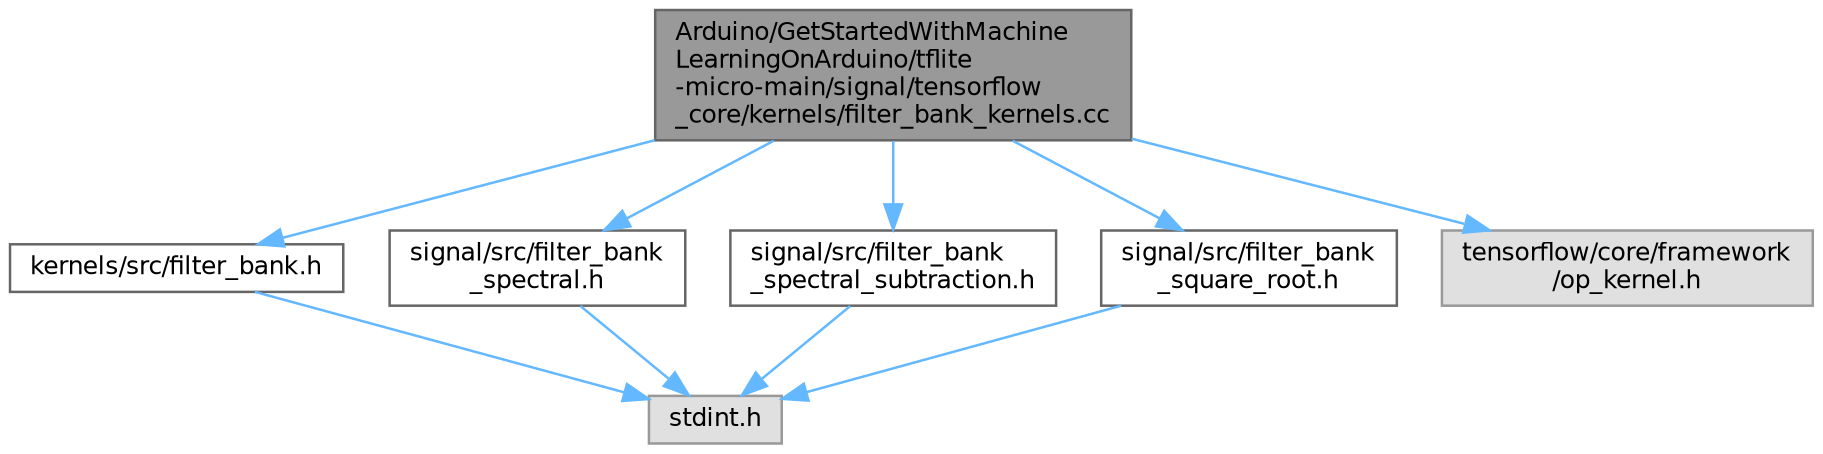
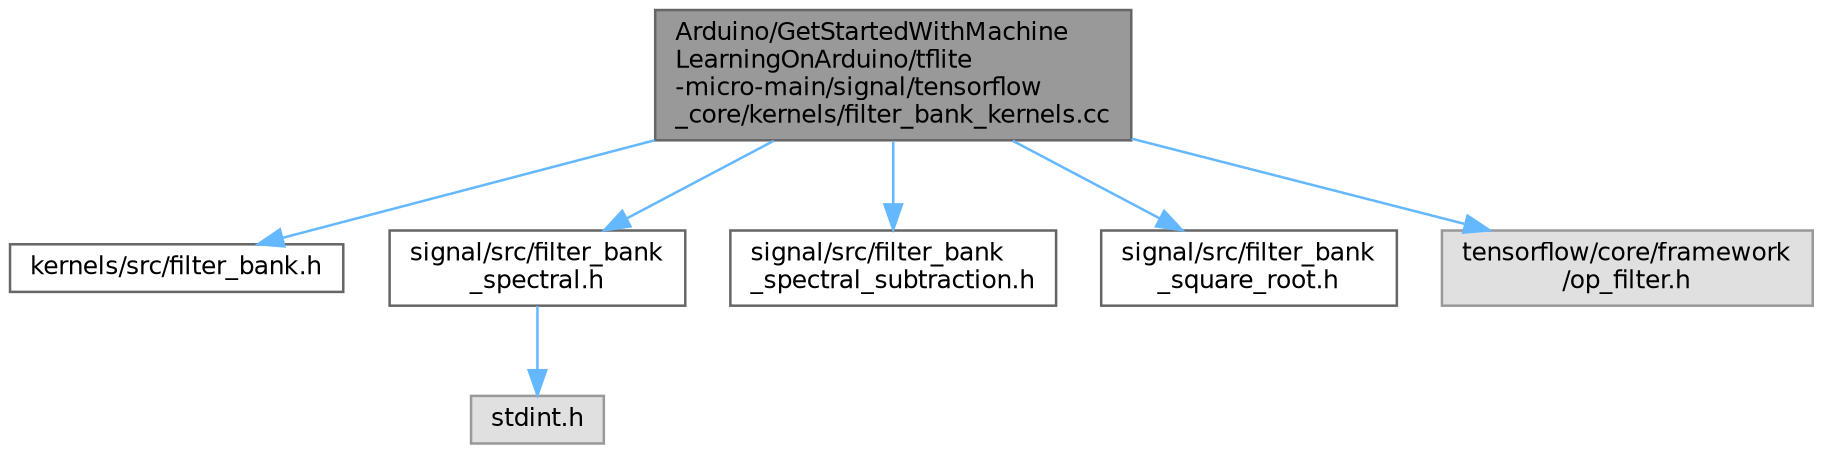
(1627, 268) -> (1627, 268)
(440, 342) -> none
(806, 342) -> none
(964, 349) -> none
